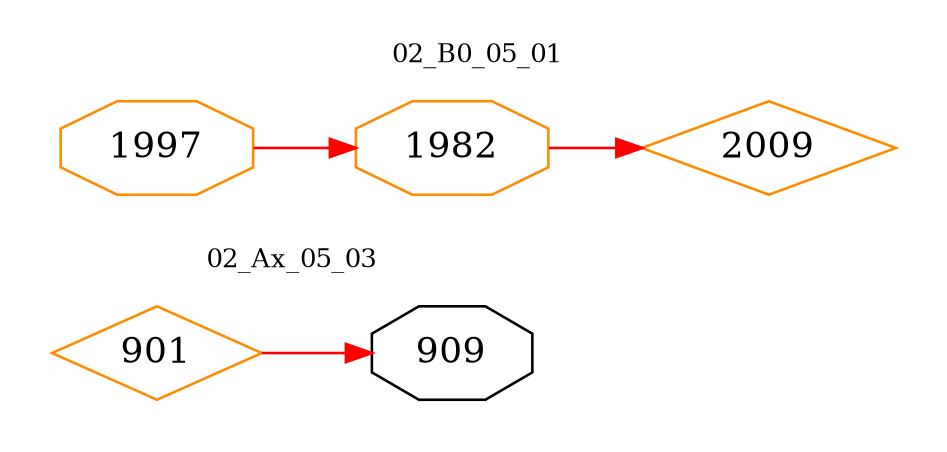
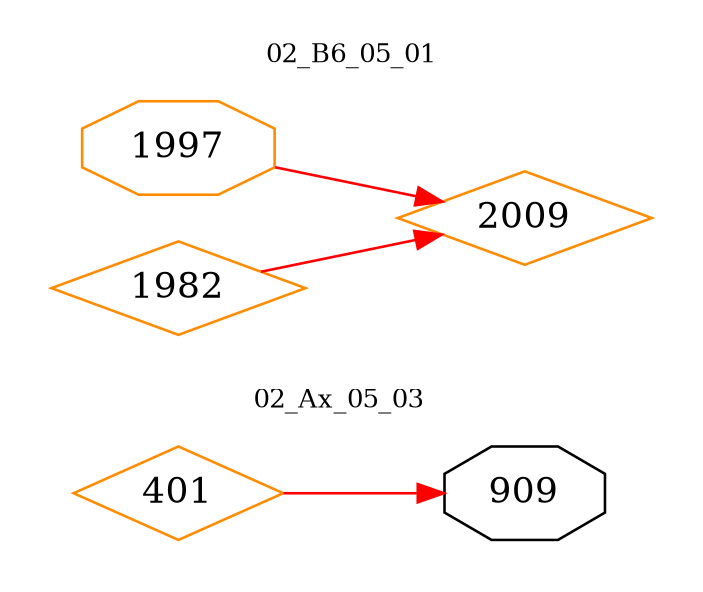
(478, 56) -> (352, 56)
(292, 148) -> (346, 182)
(452, 148) -> (178, 288)
(157, 353) -> (178, 493)
